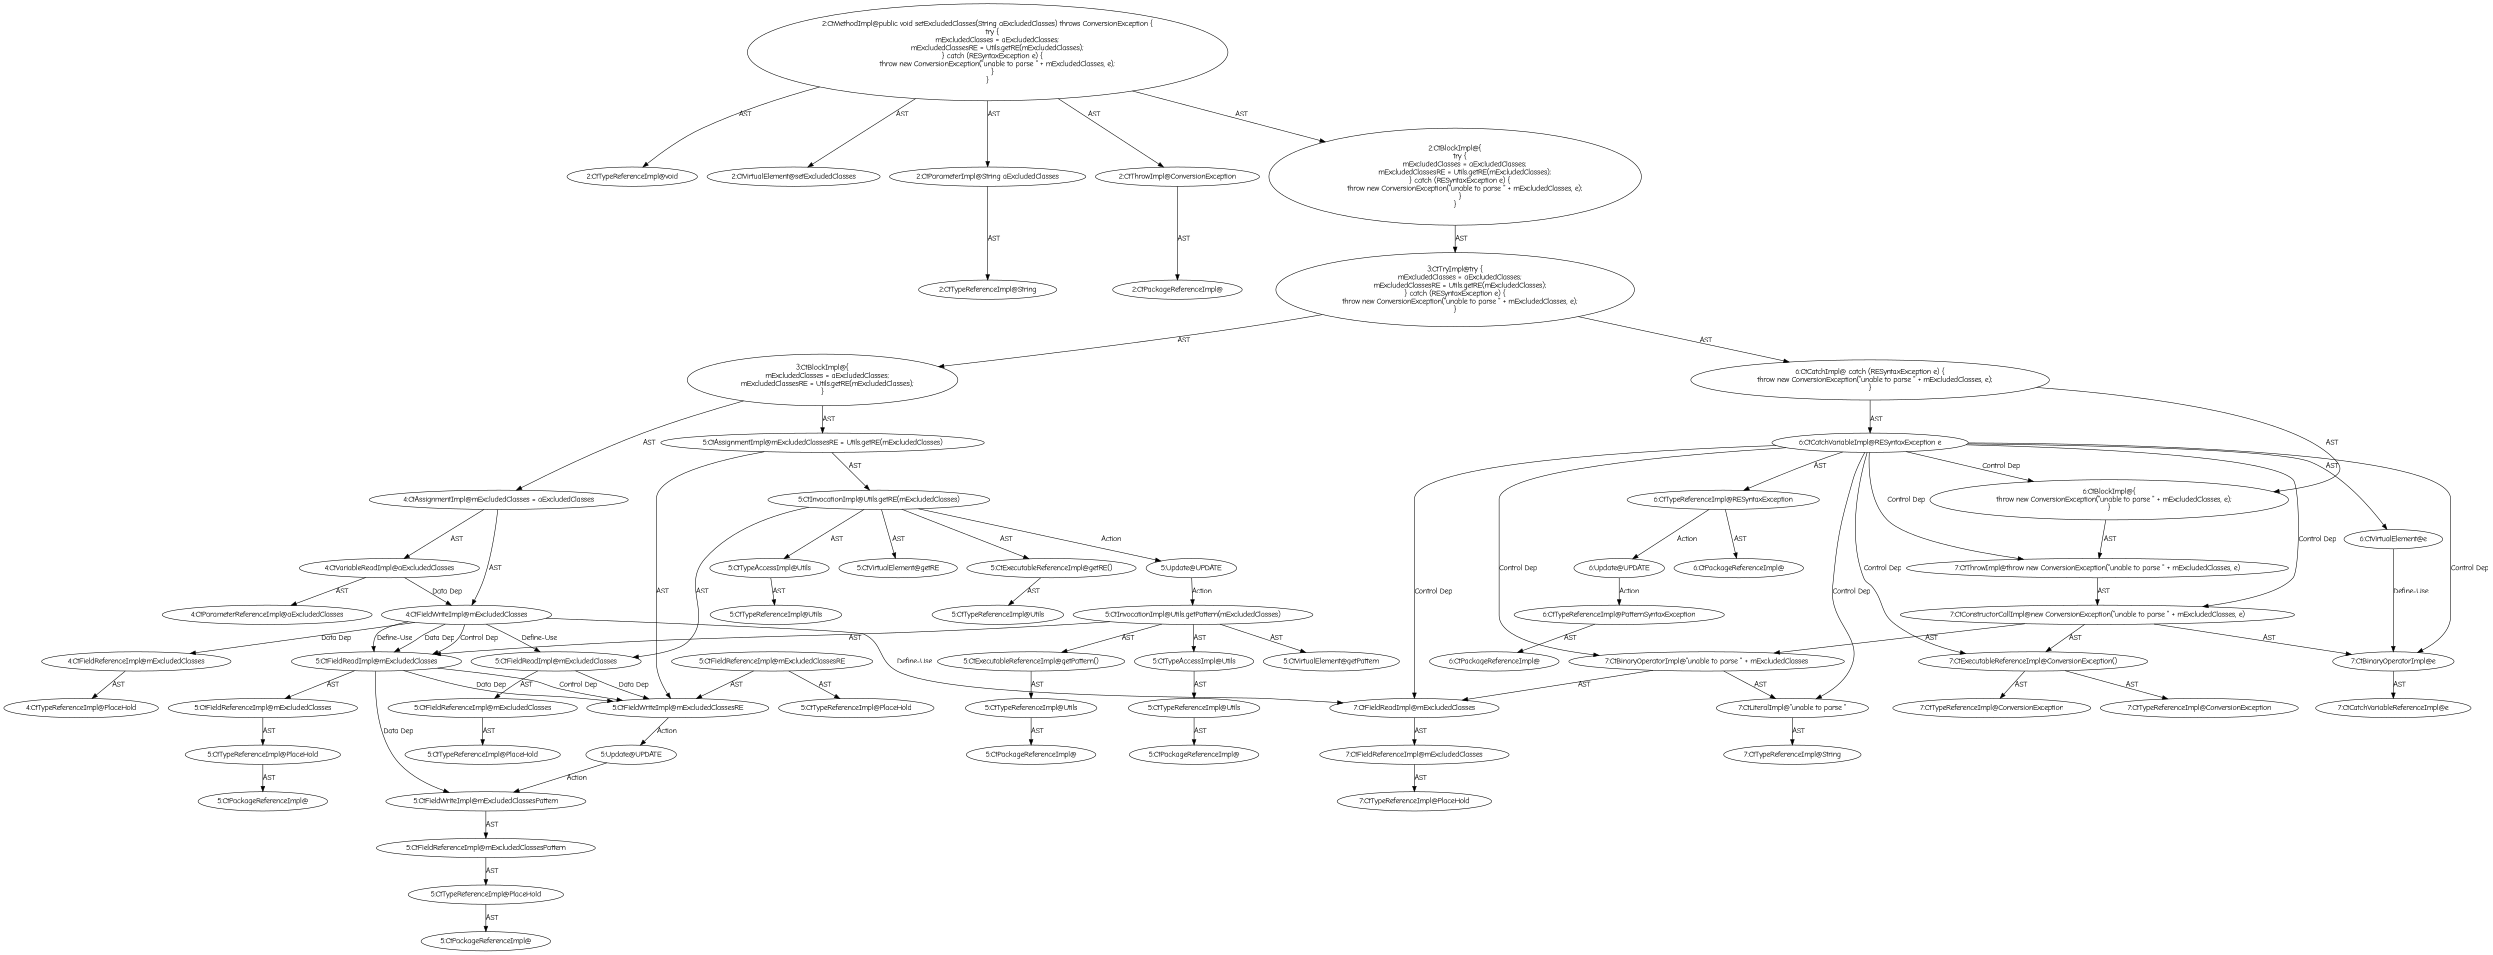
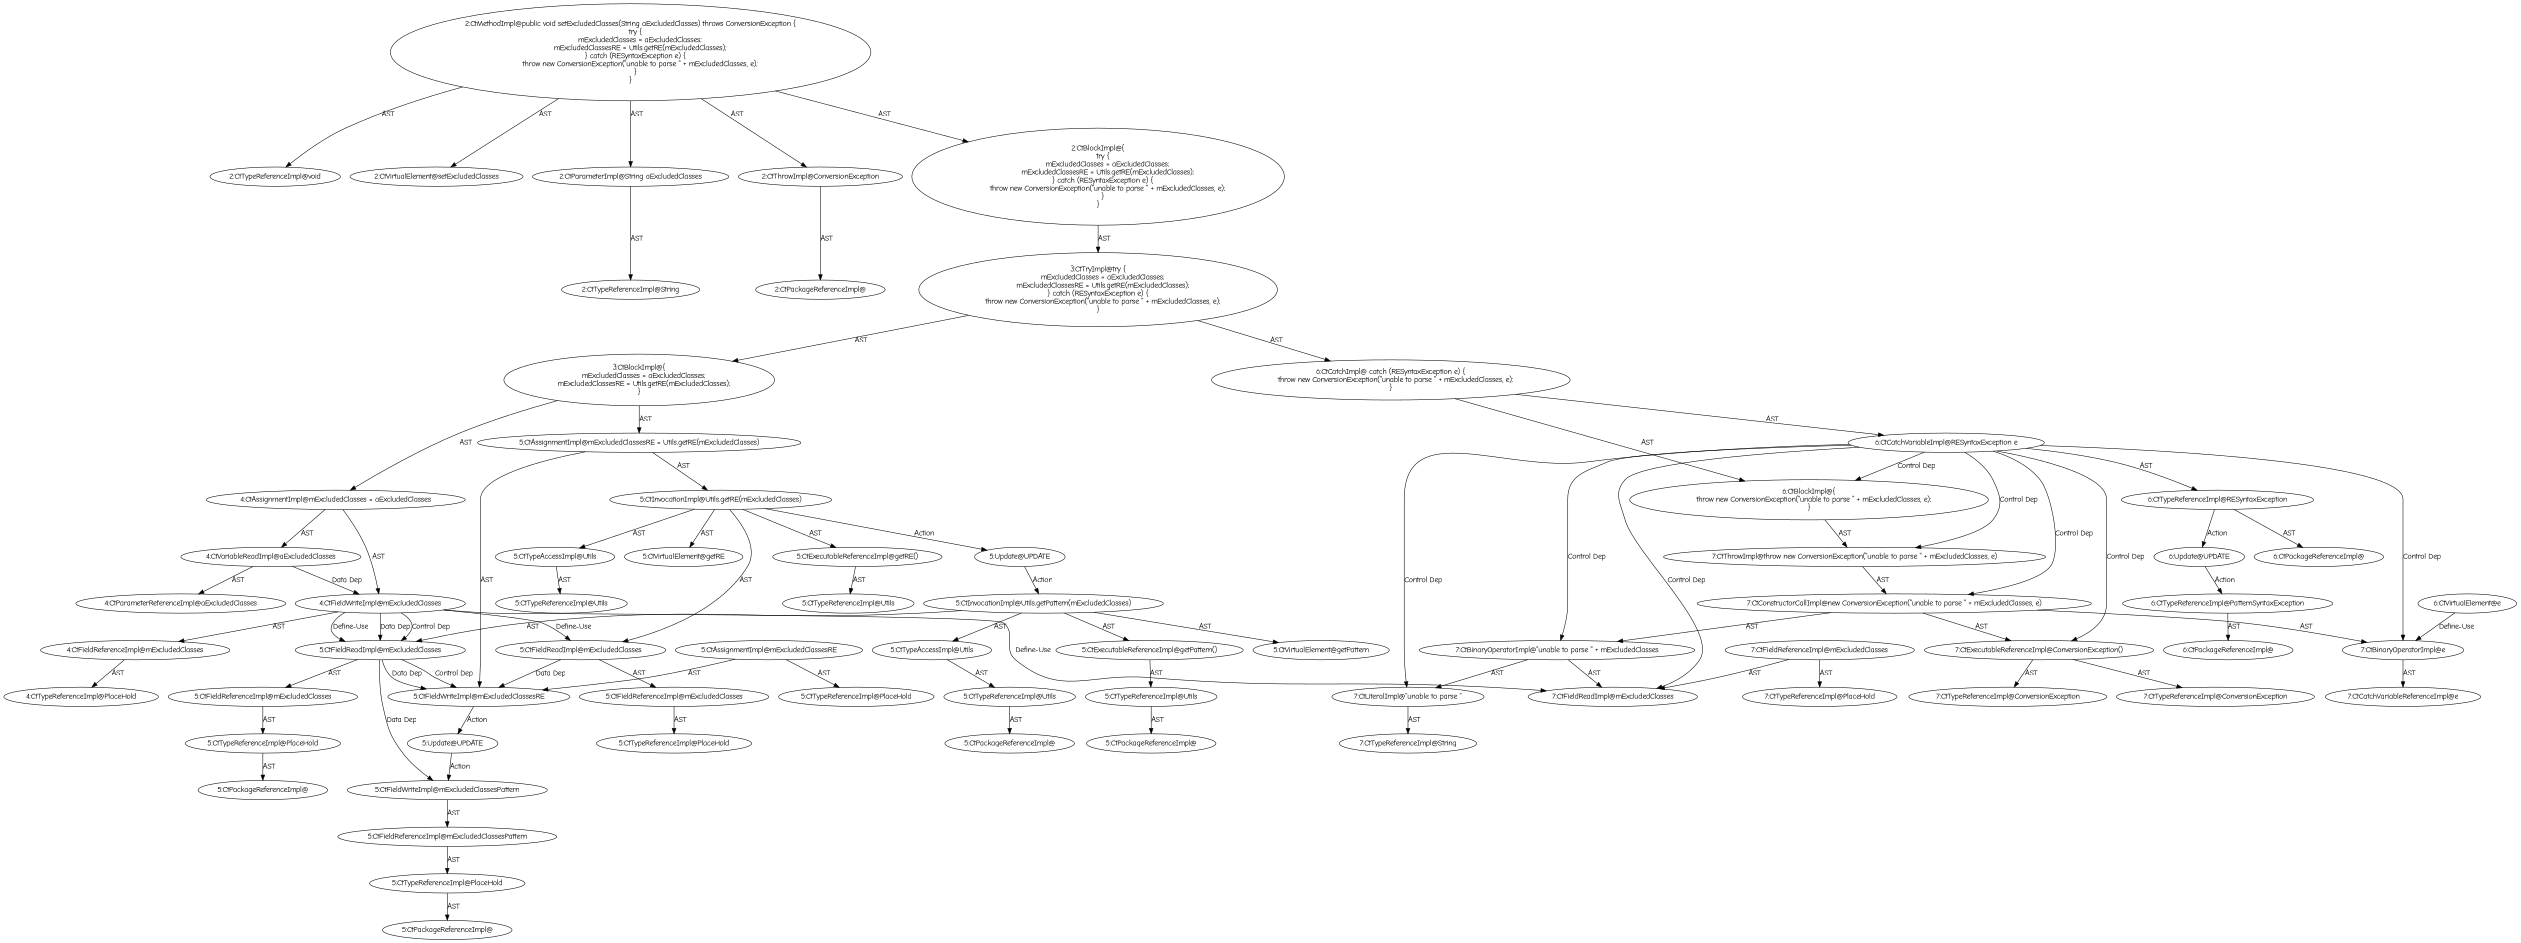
(2188, 449) -> none
(336, 638) -> (279, 627)
(772, 661) -> (769, 650)
(1414, 729) -> (1727, 675)
